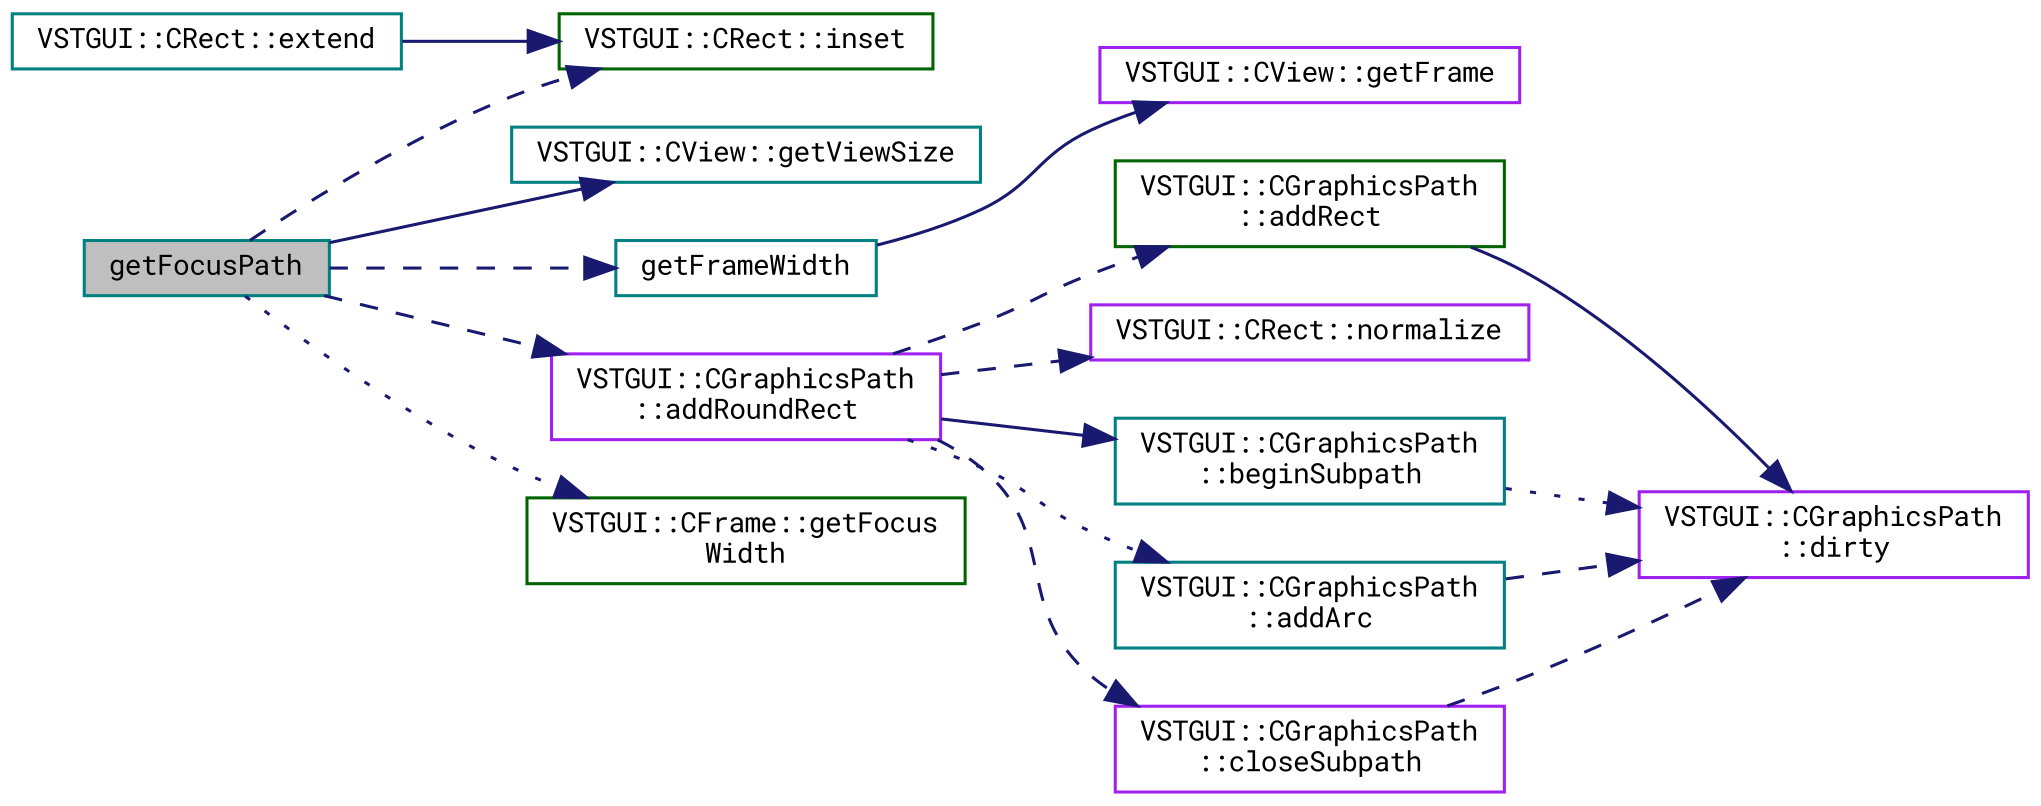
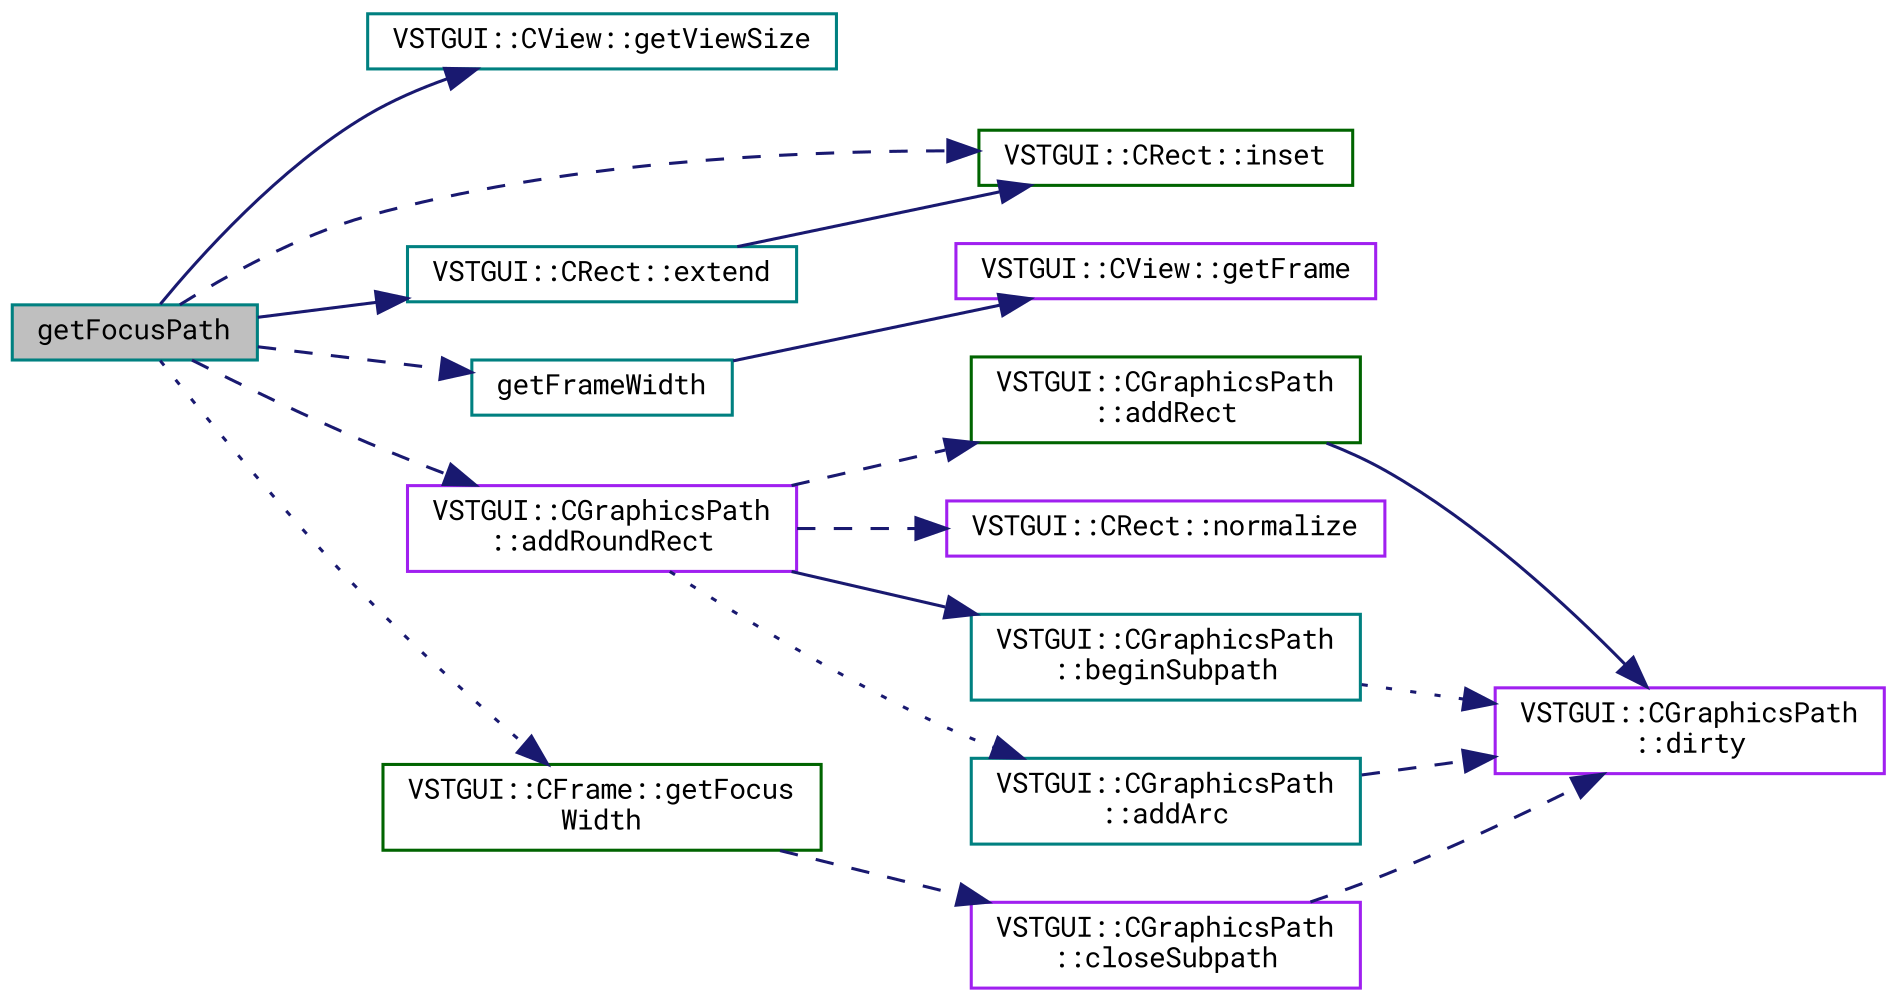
none -> (317, 310)
(1033, 558) -> (869, 873)
